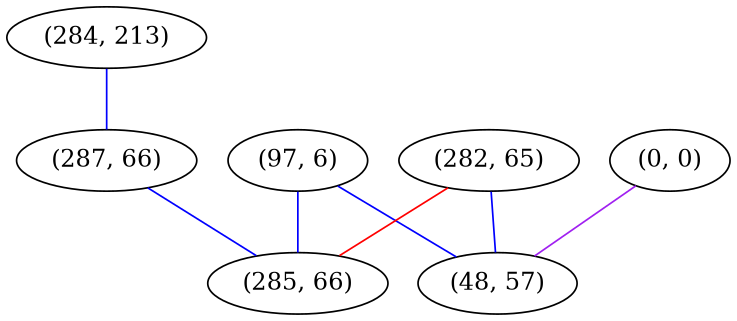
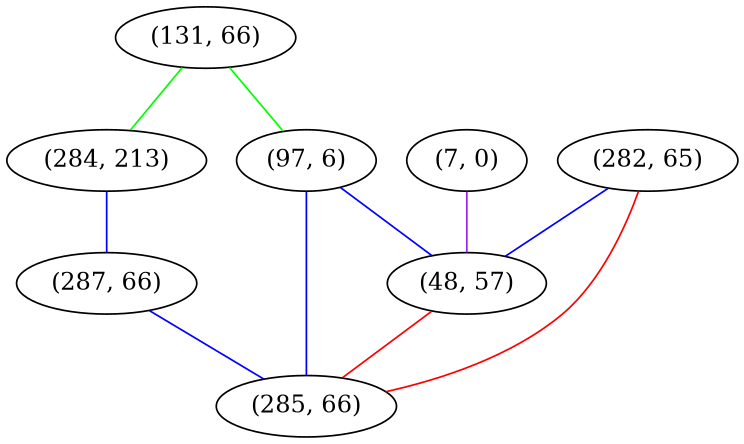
none -> (206, 38)
(670, 160) -> (467, 160)
none -> (387, 345)
